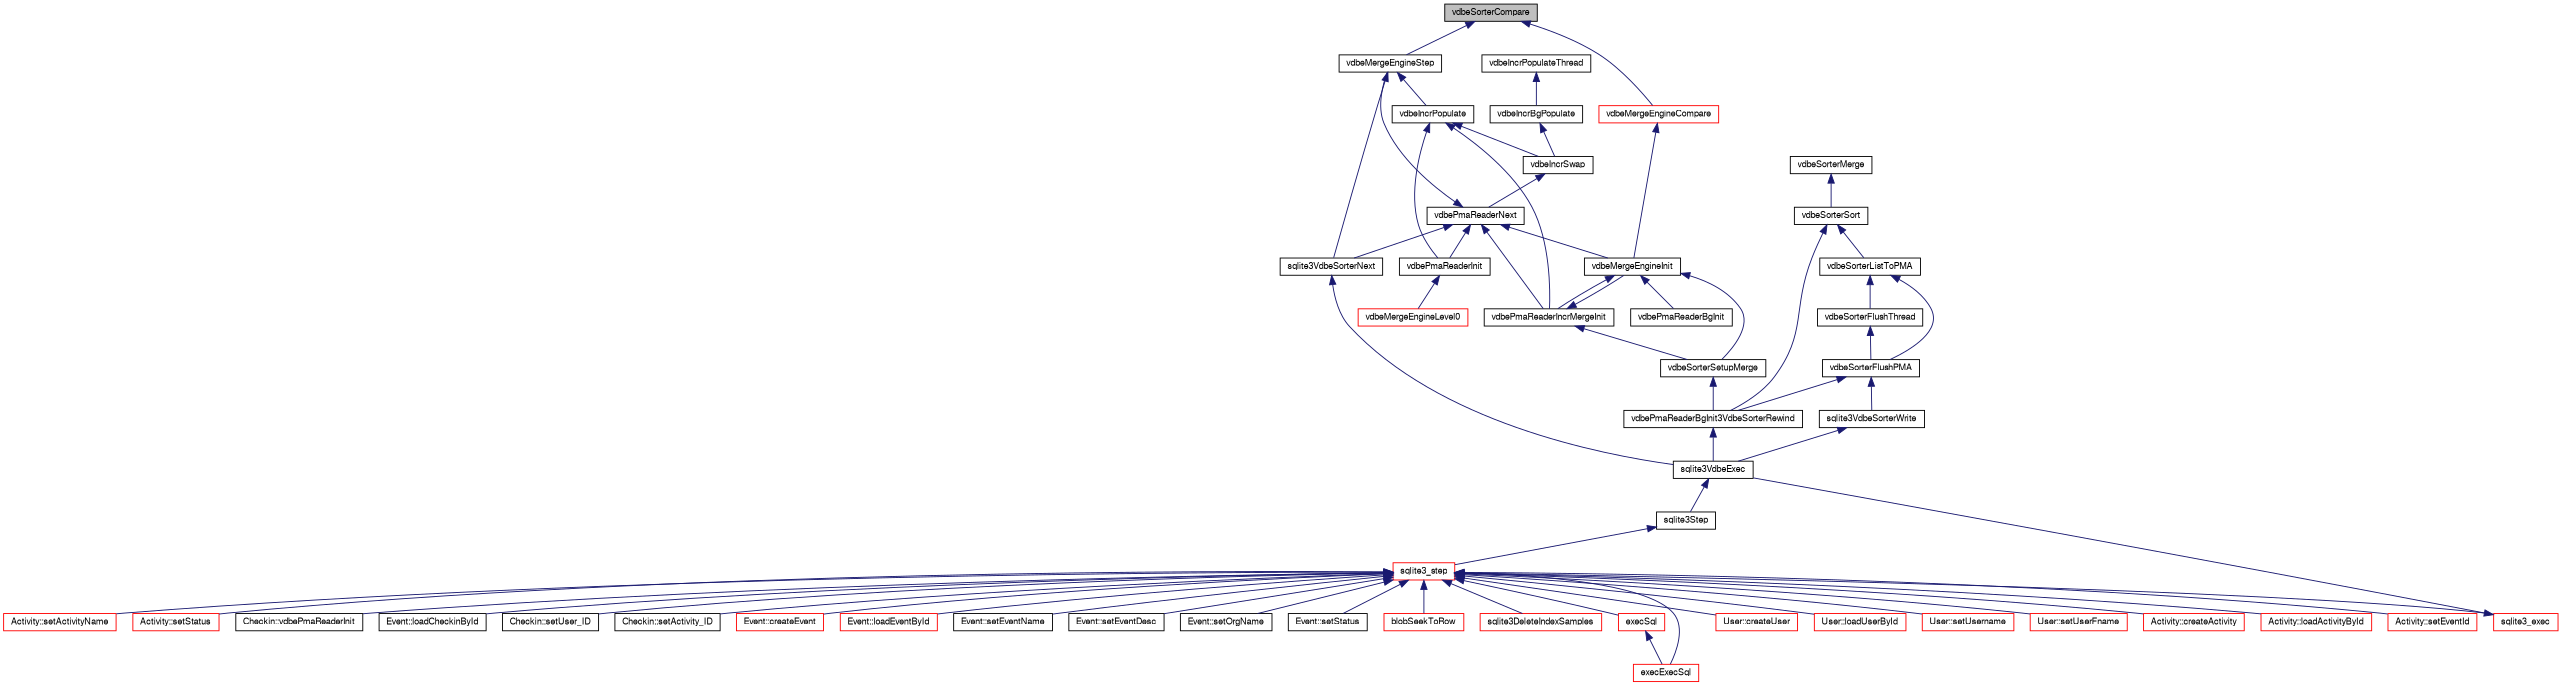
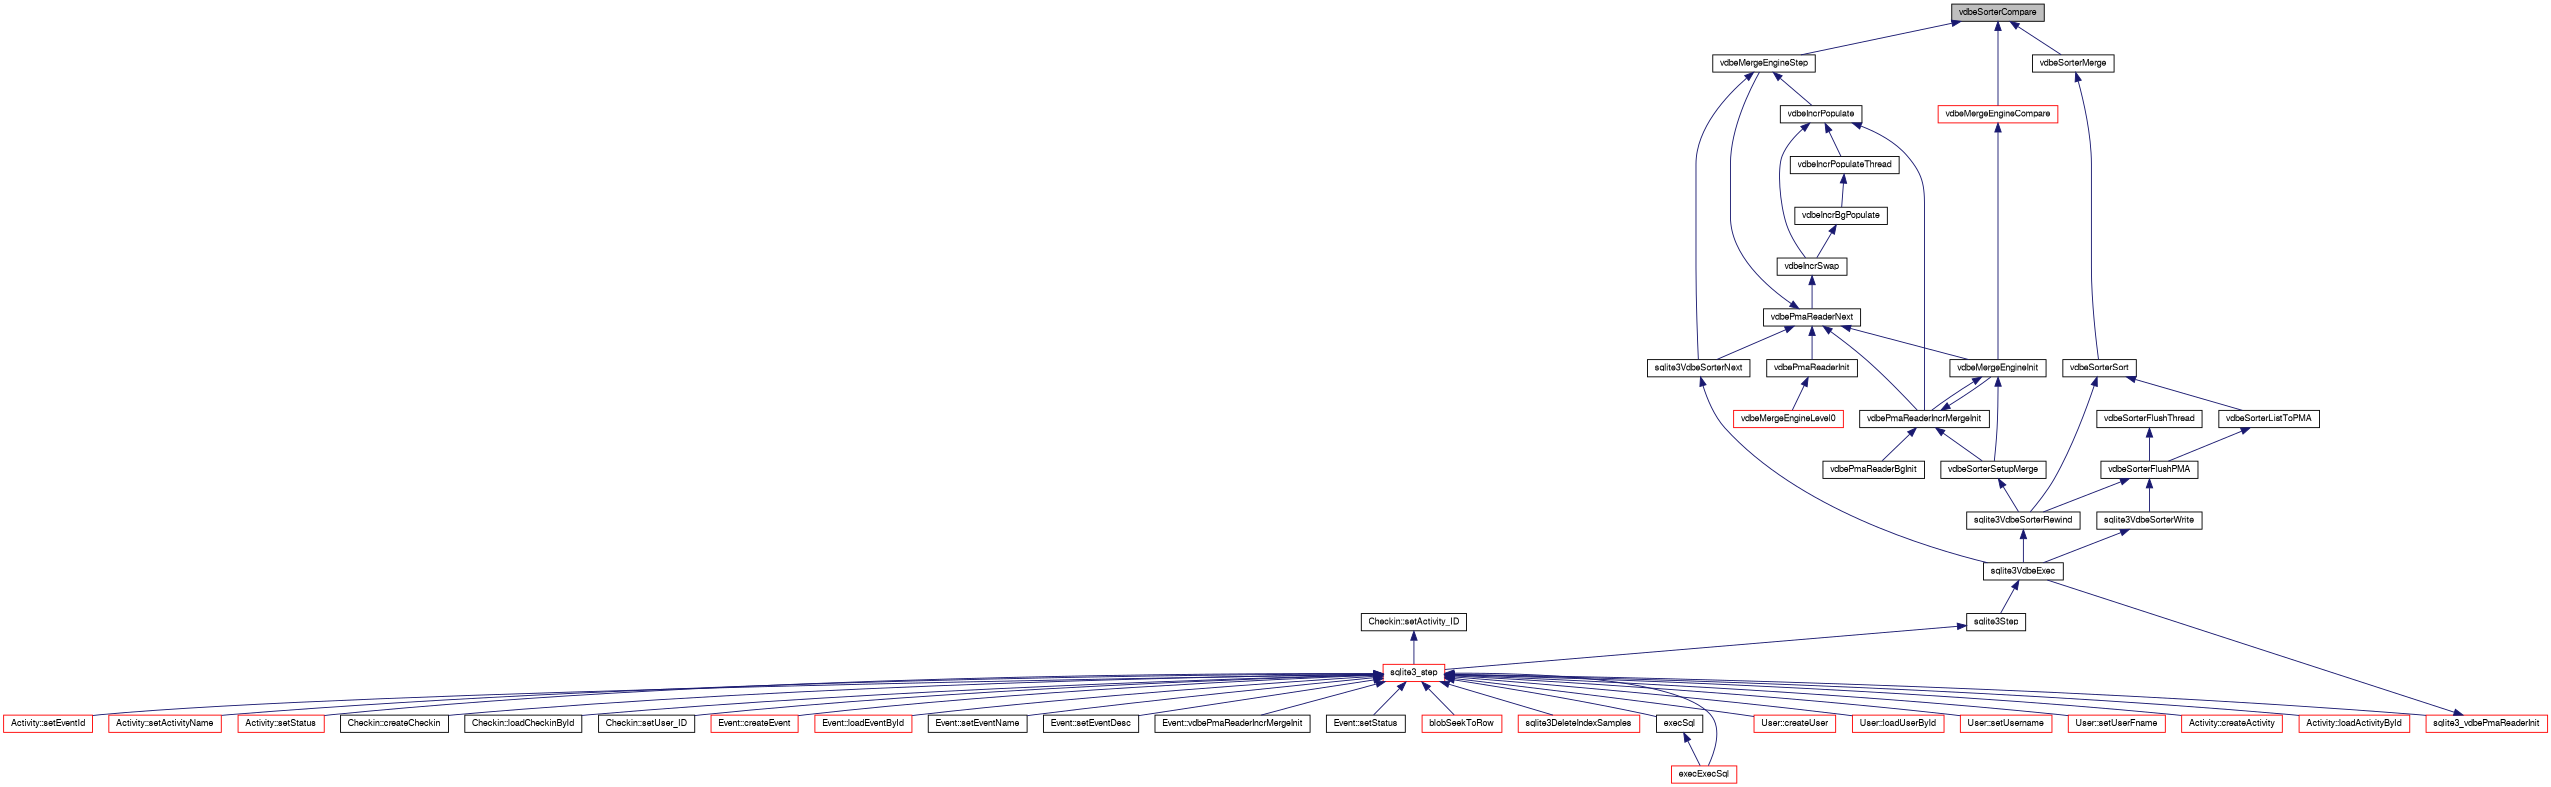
none -> (2040, 41)
(1415, 197) -> (1835, 144)
(1660, 295) -> (1896, 448)
(1870, 297) -> none
(1713, 419) -> (2023, 521)
(969, 594) -> (1414, 652)
(299, 622) -> (395, 724)
(433, 622) -> (523, 724)
(1226, 622) -> (1233, 724)
(1642, 622) -> (1680, 724)
(2526, 622) -> (2487, 724)
